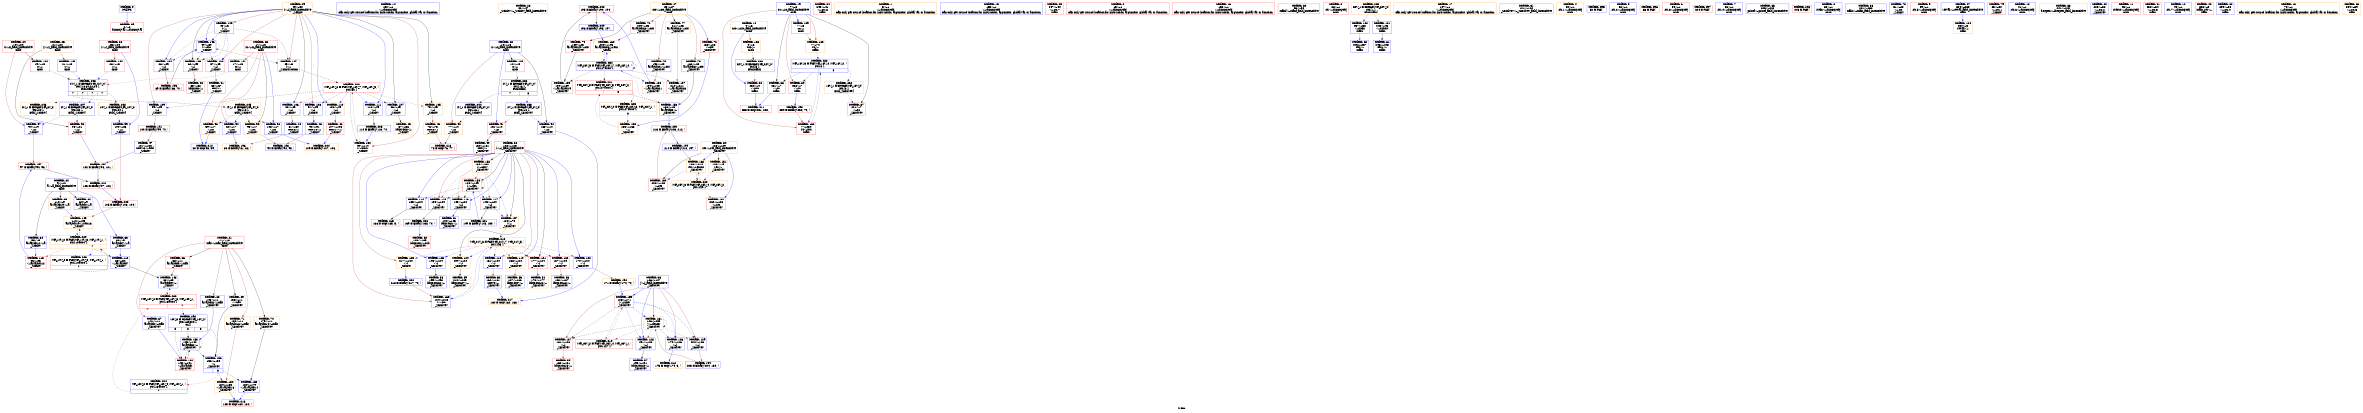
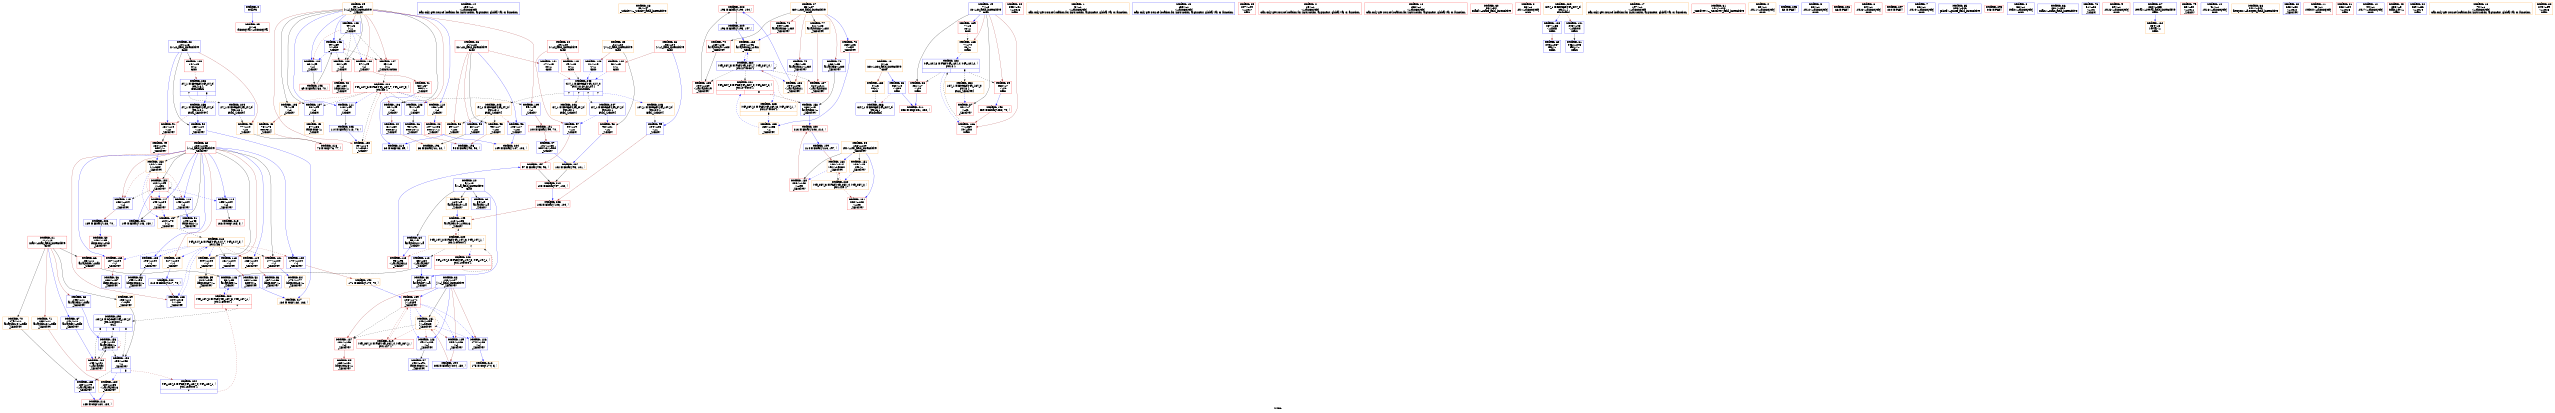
(755, 76) -> (887, 98)
(120, 251) -> (421, 271)
(153, 264) -> (56, 283)
